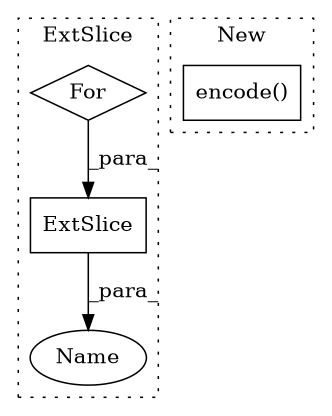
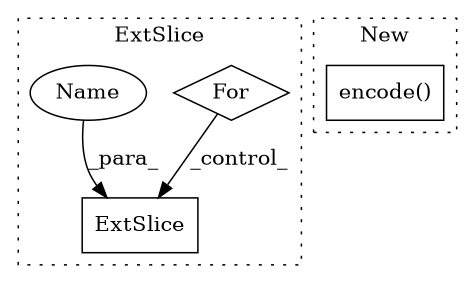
(123, 159) -> (239, 159)
(88, 284) -> (84, 155)
